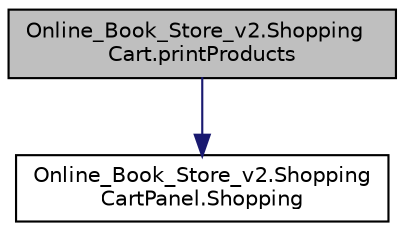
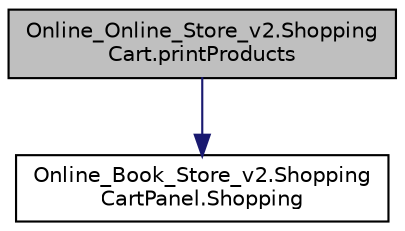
(202, 44) -> (202, 44)
